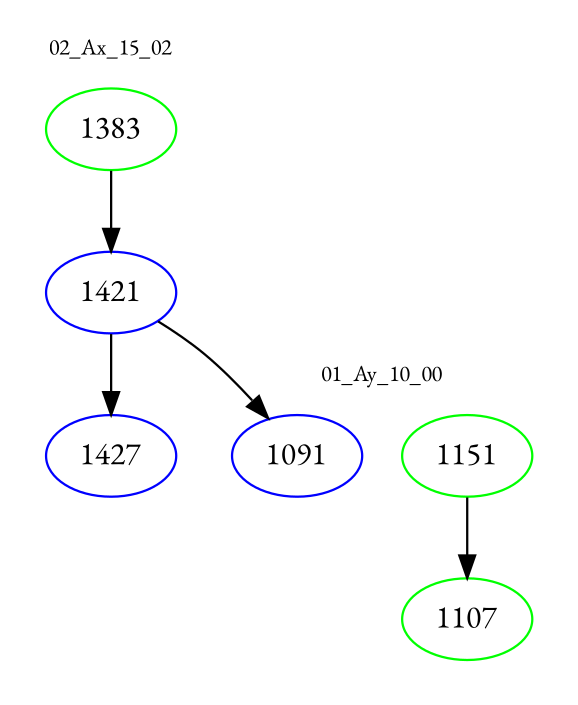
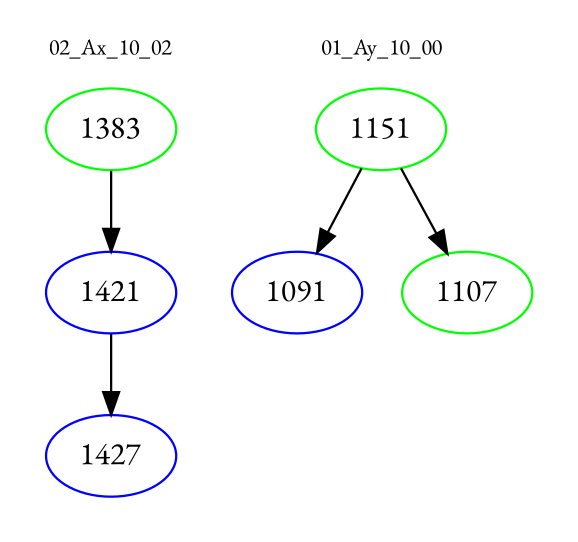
(111, 49) -> (111, 49)
(229, 376) -> (345, 200)
